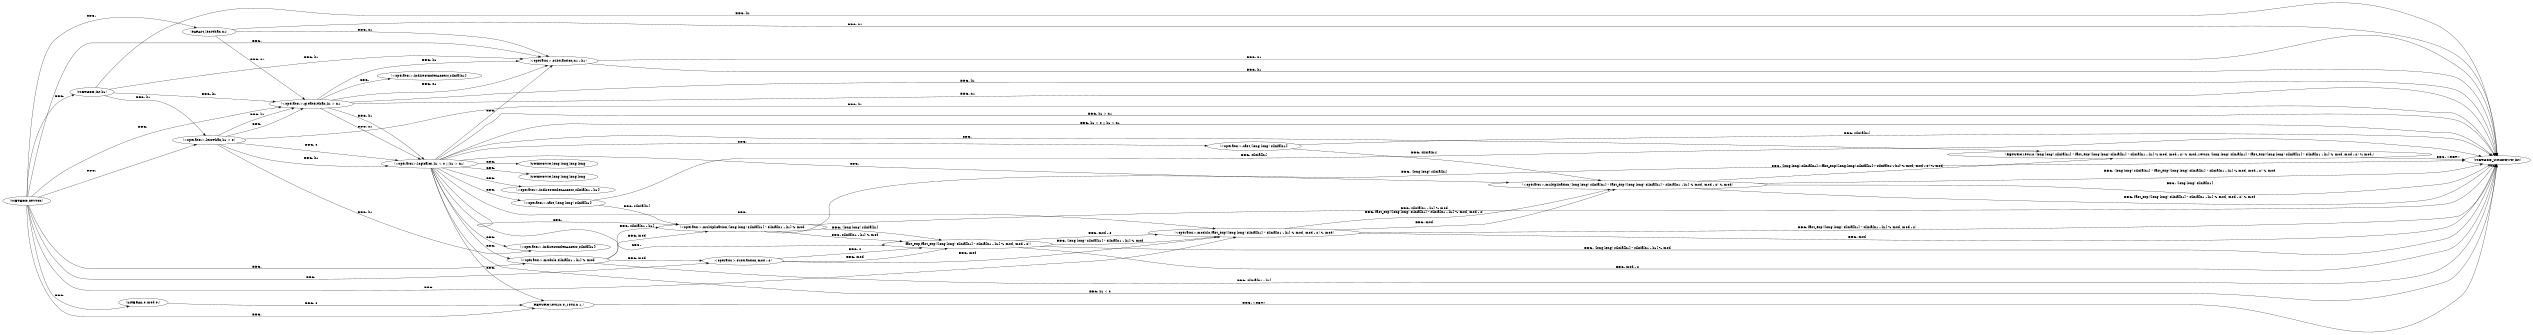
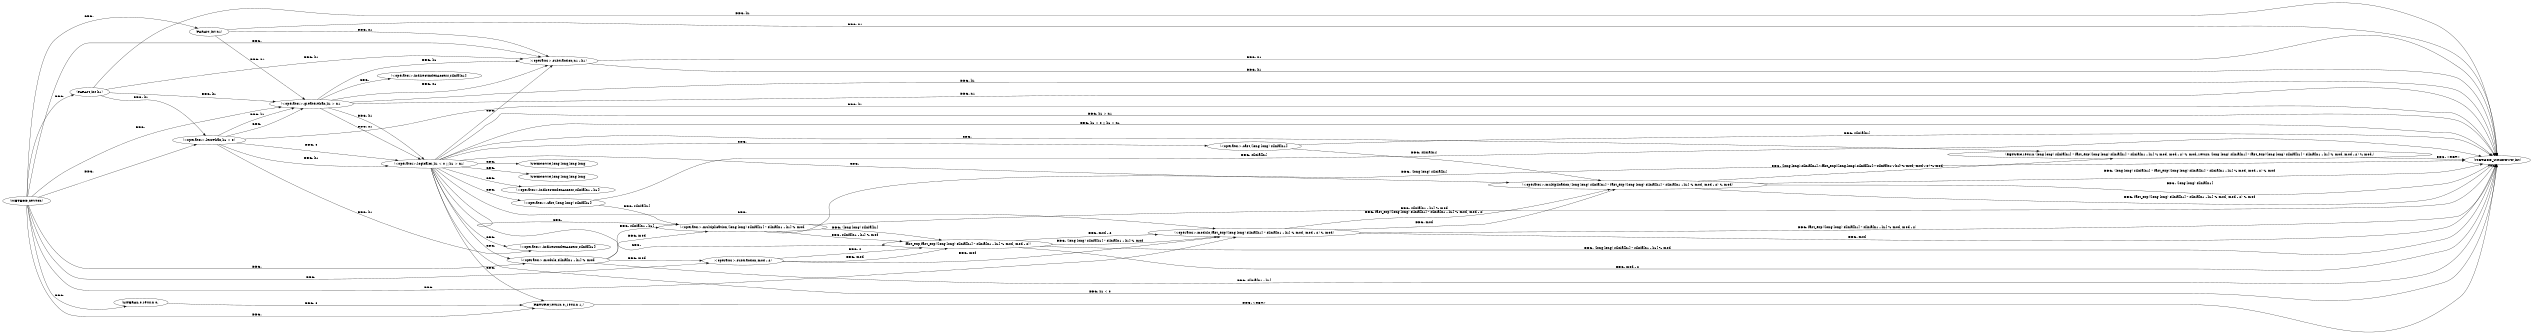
(209, 32) -> (209, 32)
(92, 92) -> (90, 92)
(143, 303) -> (141, 303)
